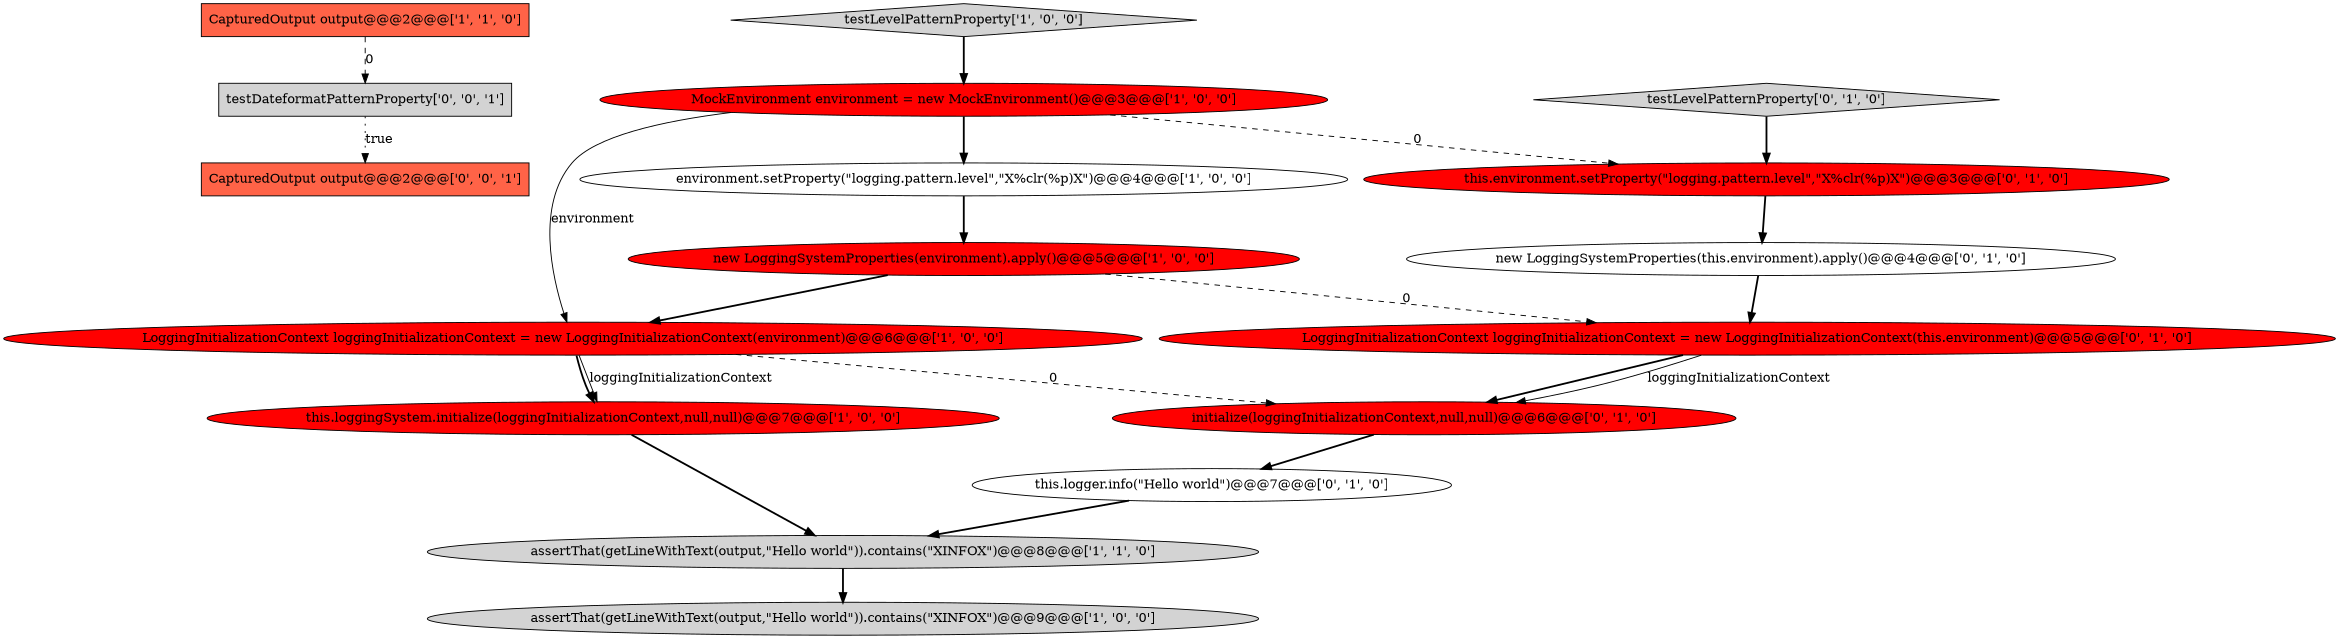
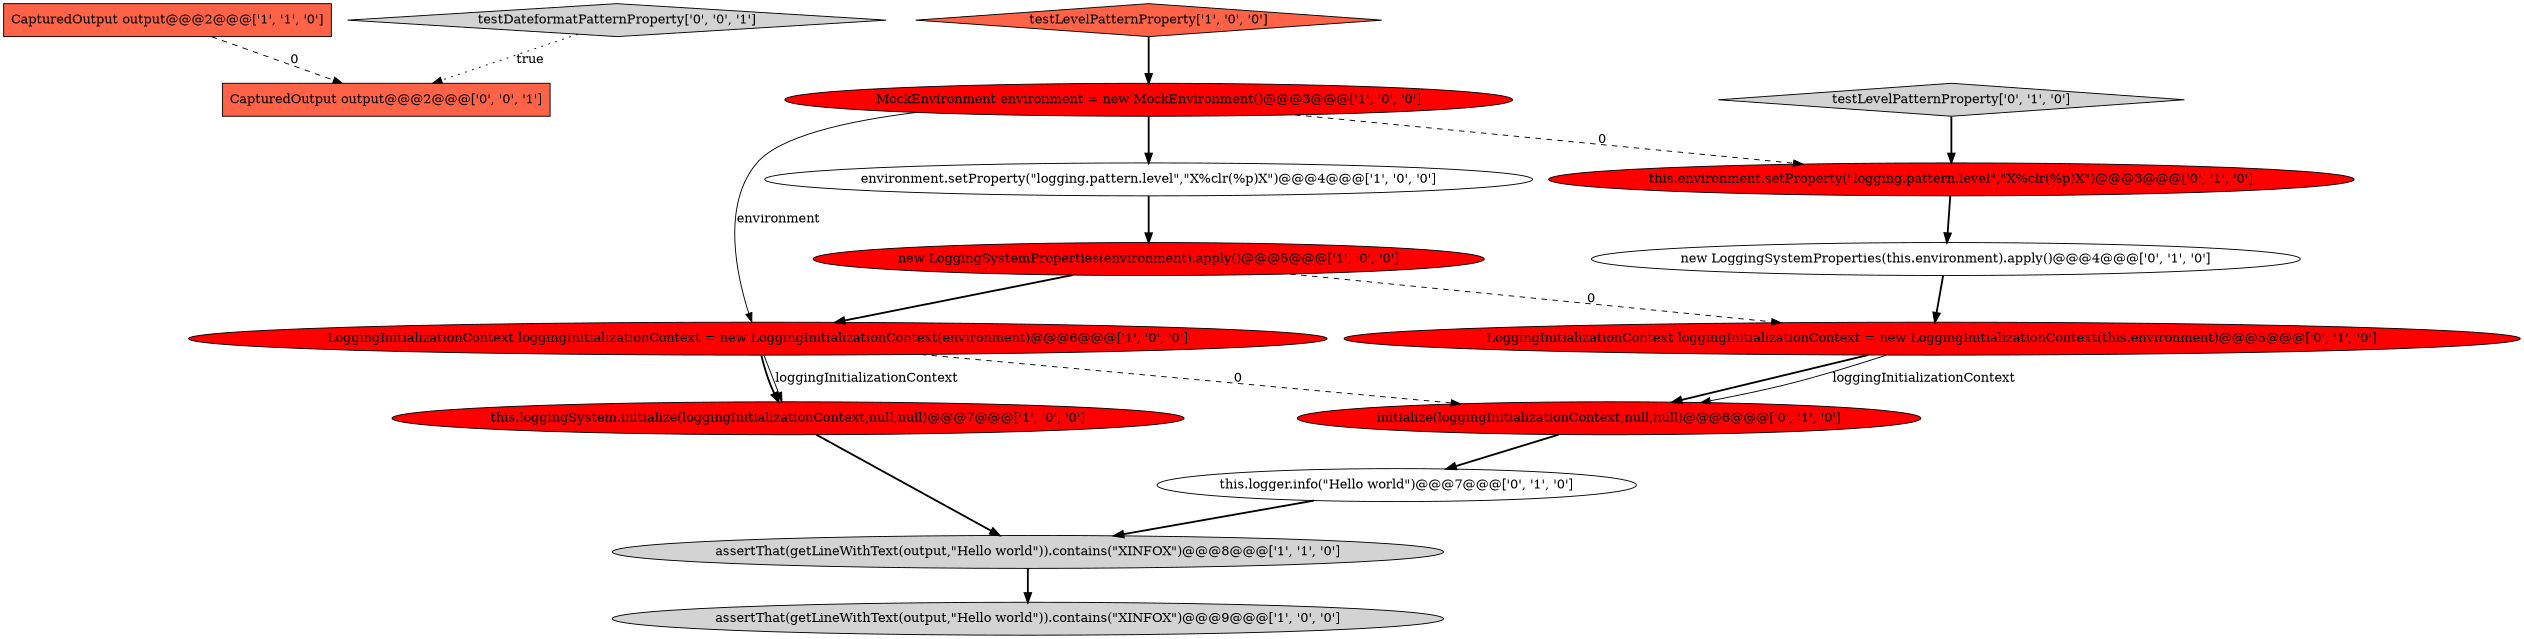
(964, 20) -> (1149, 20)
(365, 55) -> (273, 58)
(365, 100) -> (617, 20)
